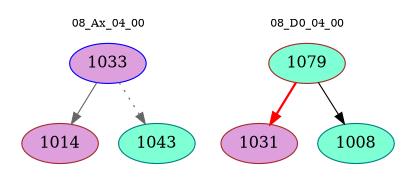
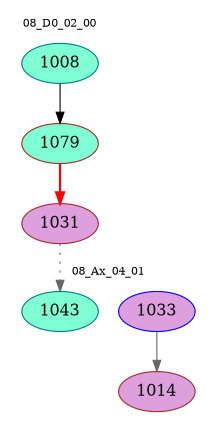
(108, 24) -> (108, 272)
(308, 24) -> (60, 24)
(129, 98) -> (60, 268)
(328, 98) -> (60, 98)
